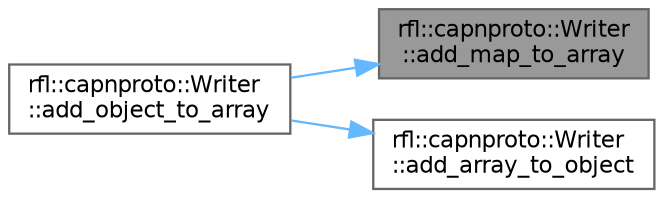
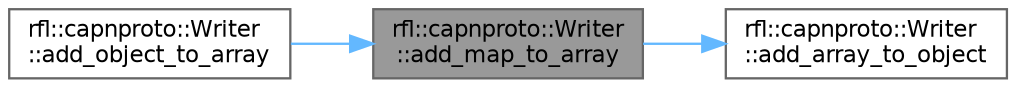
(321, 125) -> (673, 44)
